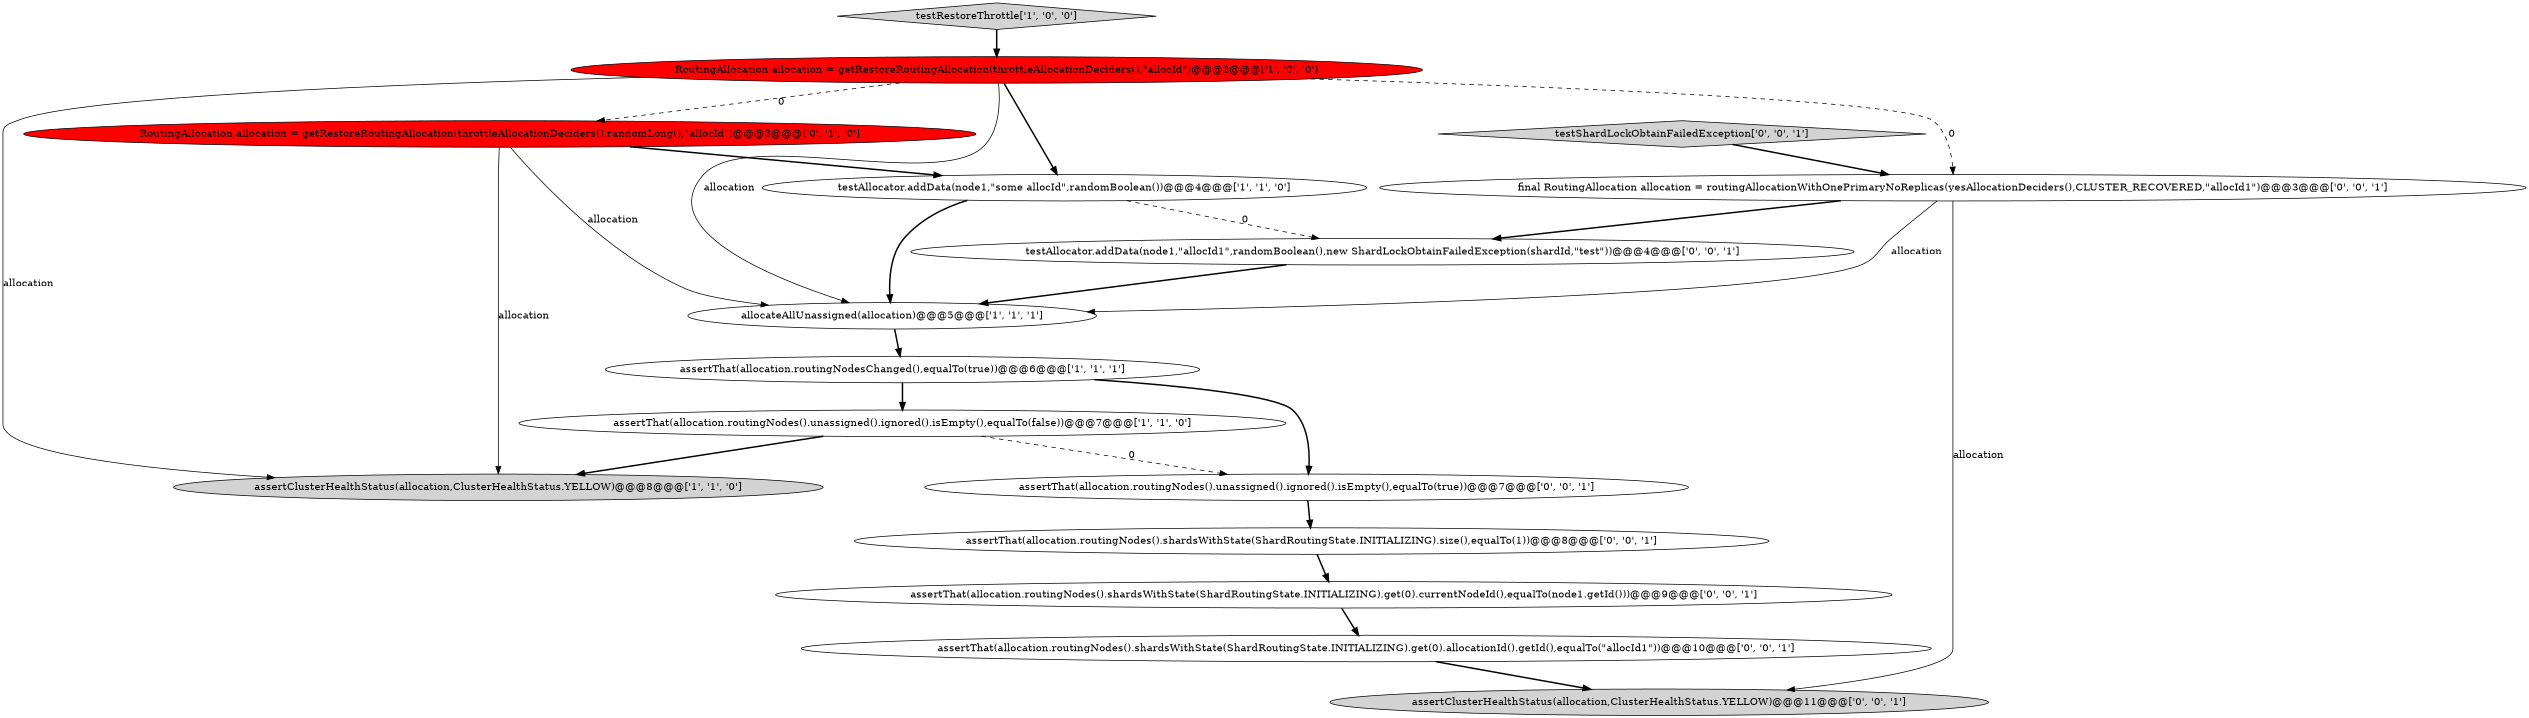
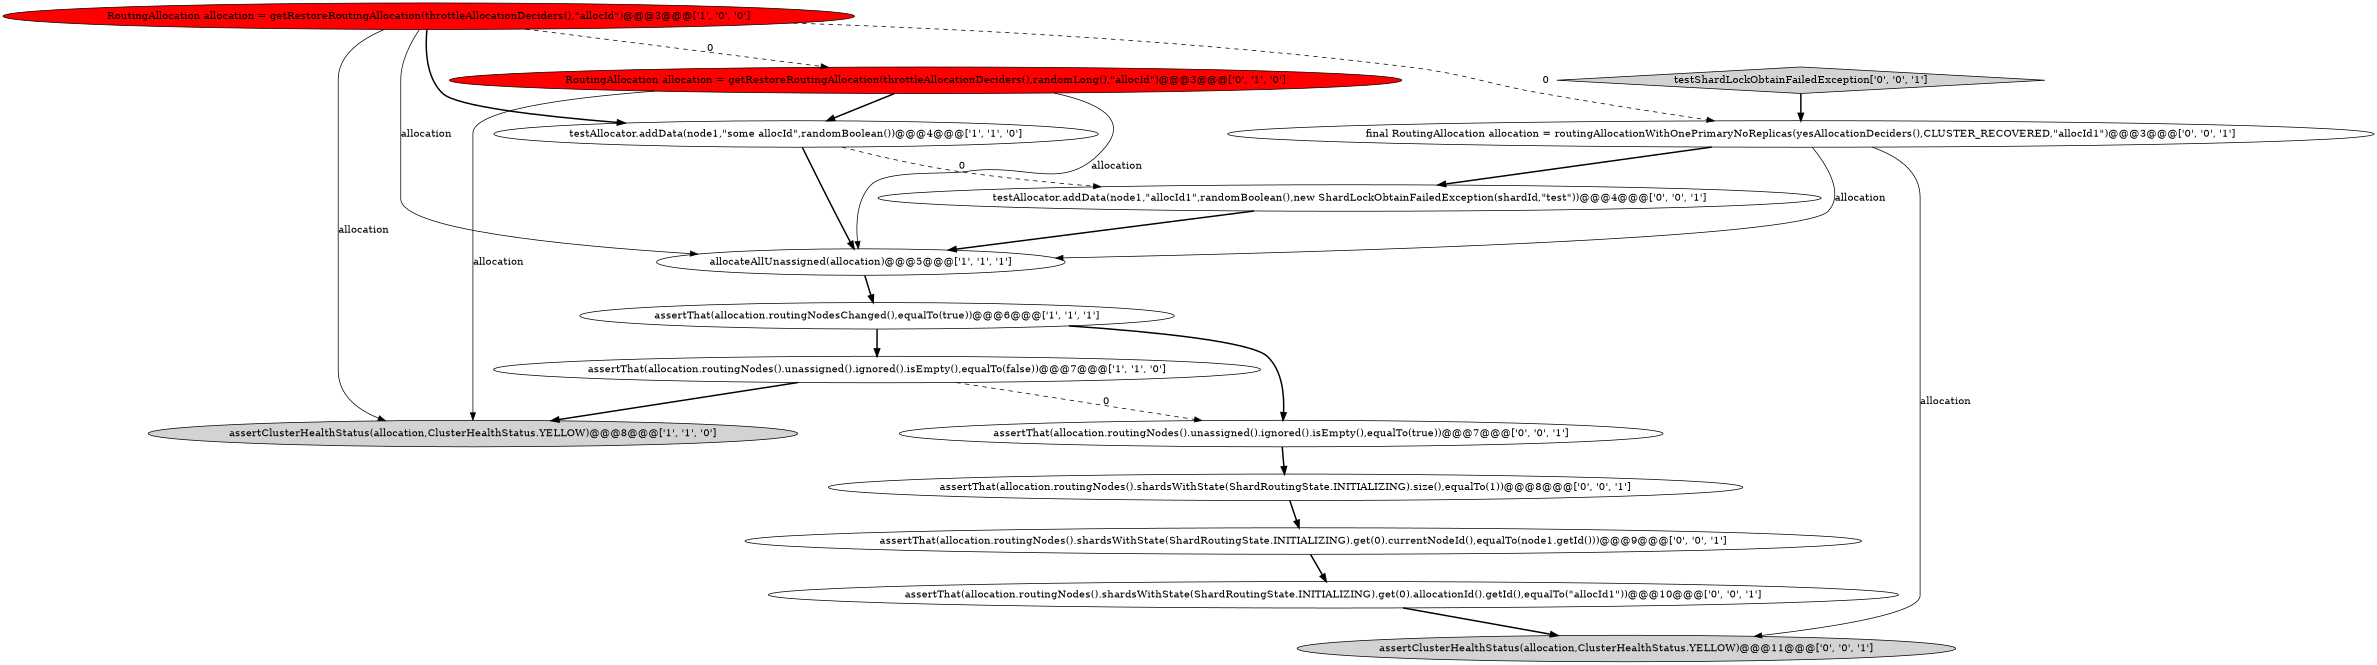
(997, 16) -> none
